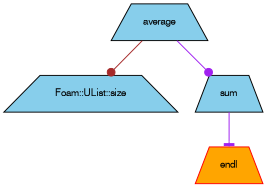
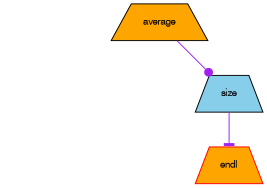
(159, 22) -> (159, 22)
(91, 94) -> none
(229, 94) -> (229, 94)
